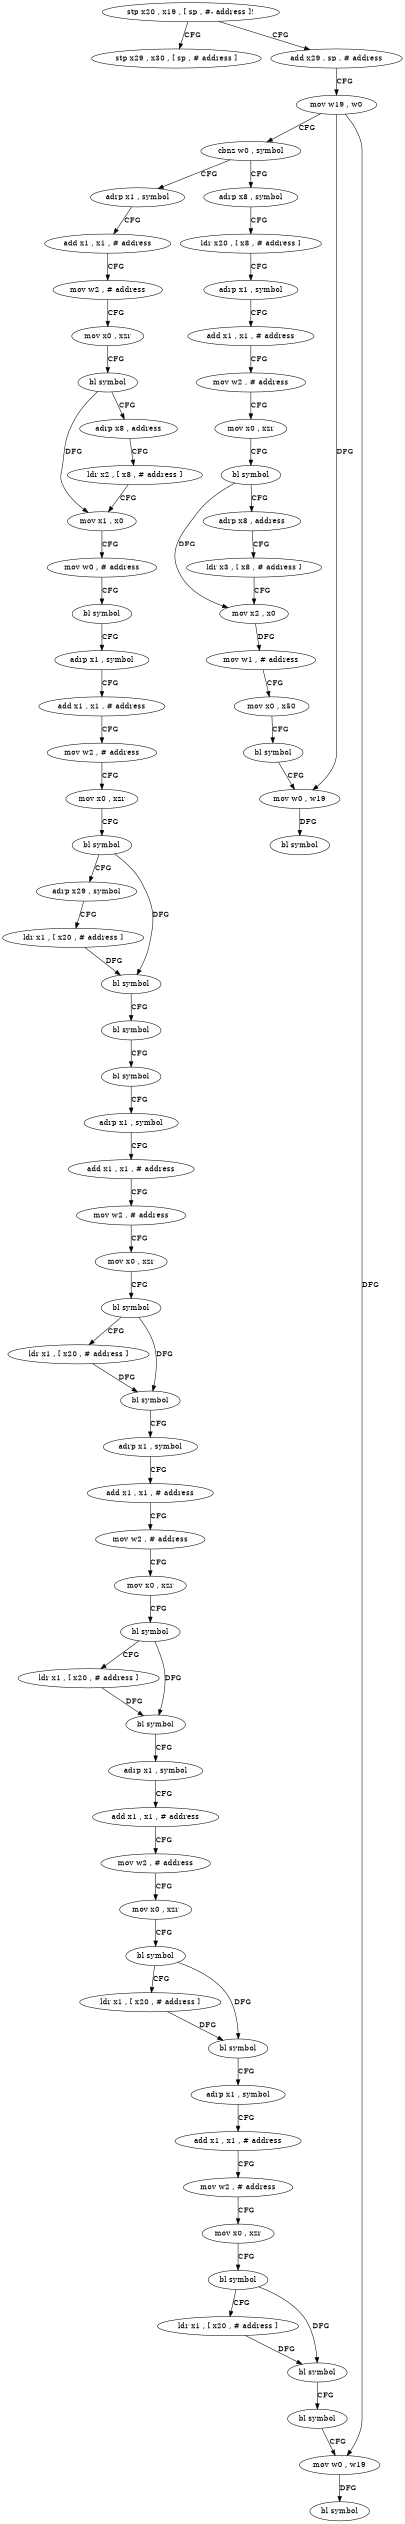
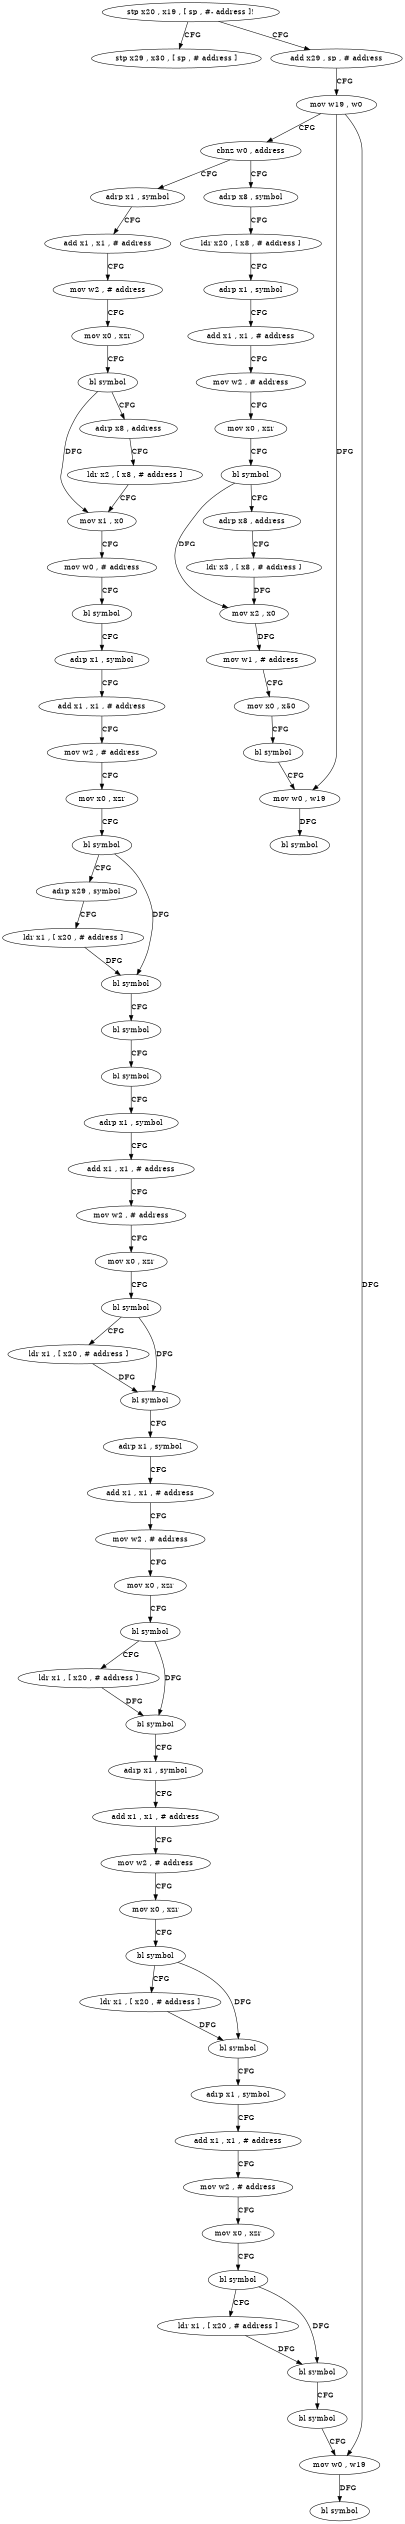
(251, 151) -> (251, 151)
(263, 591) -> (263, 591)
